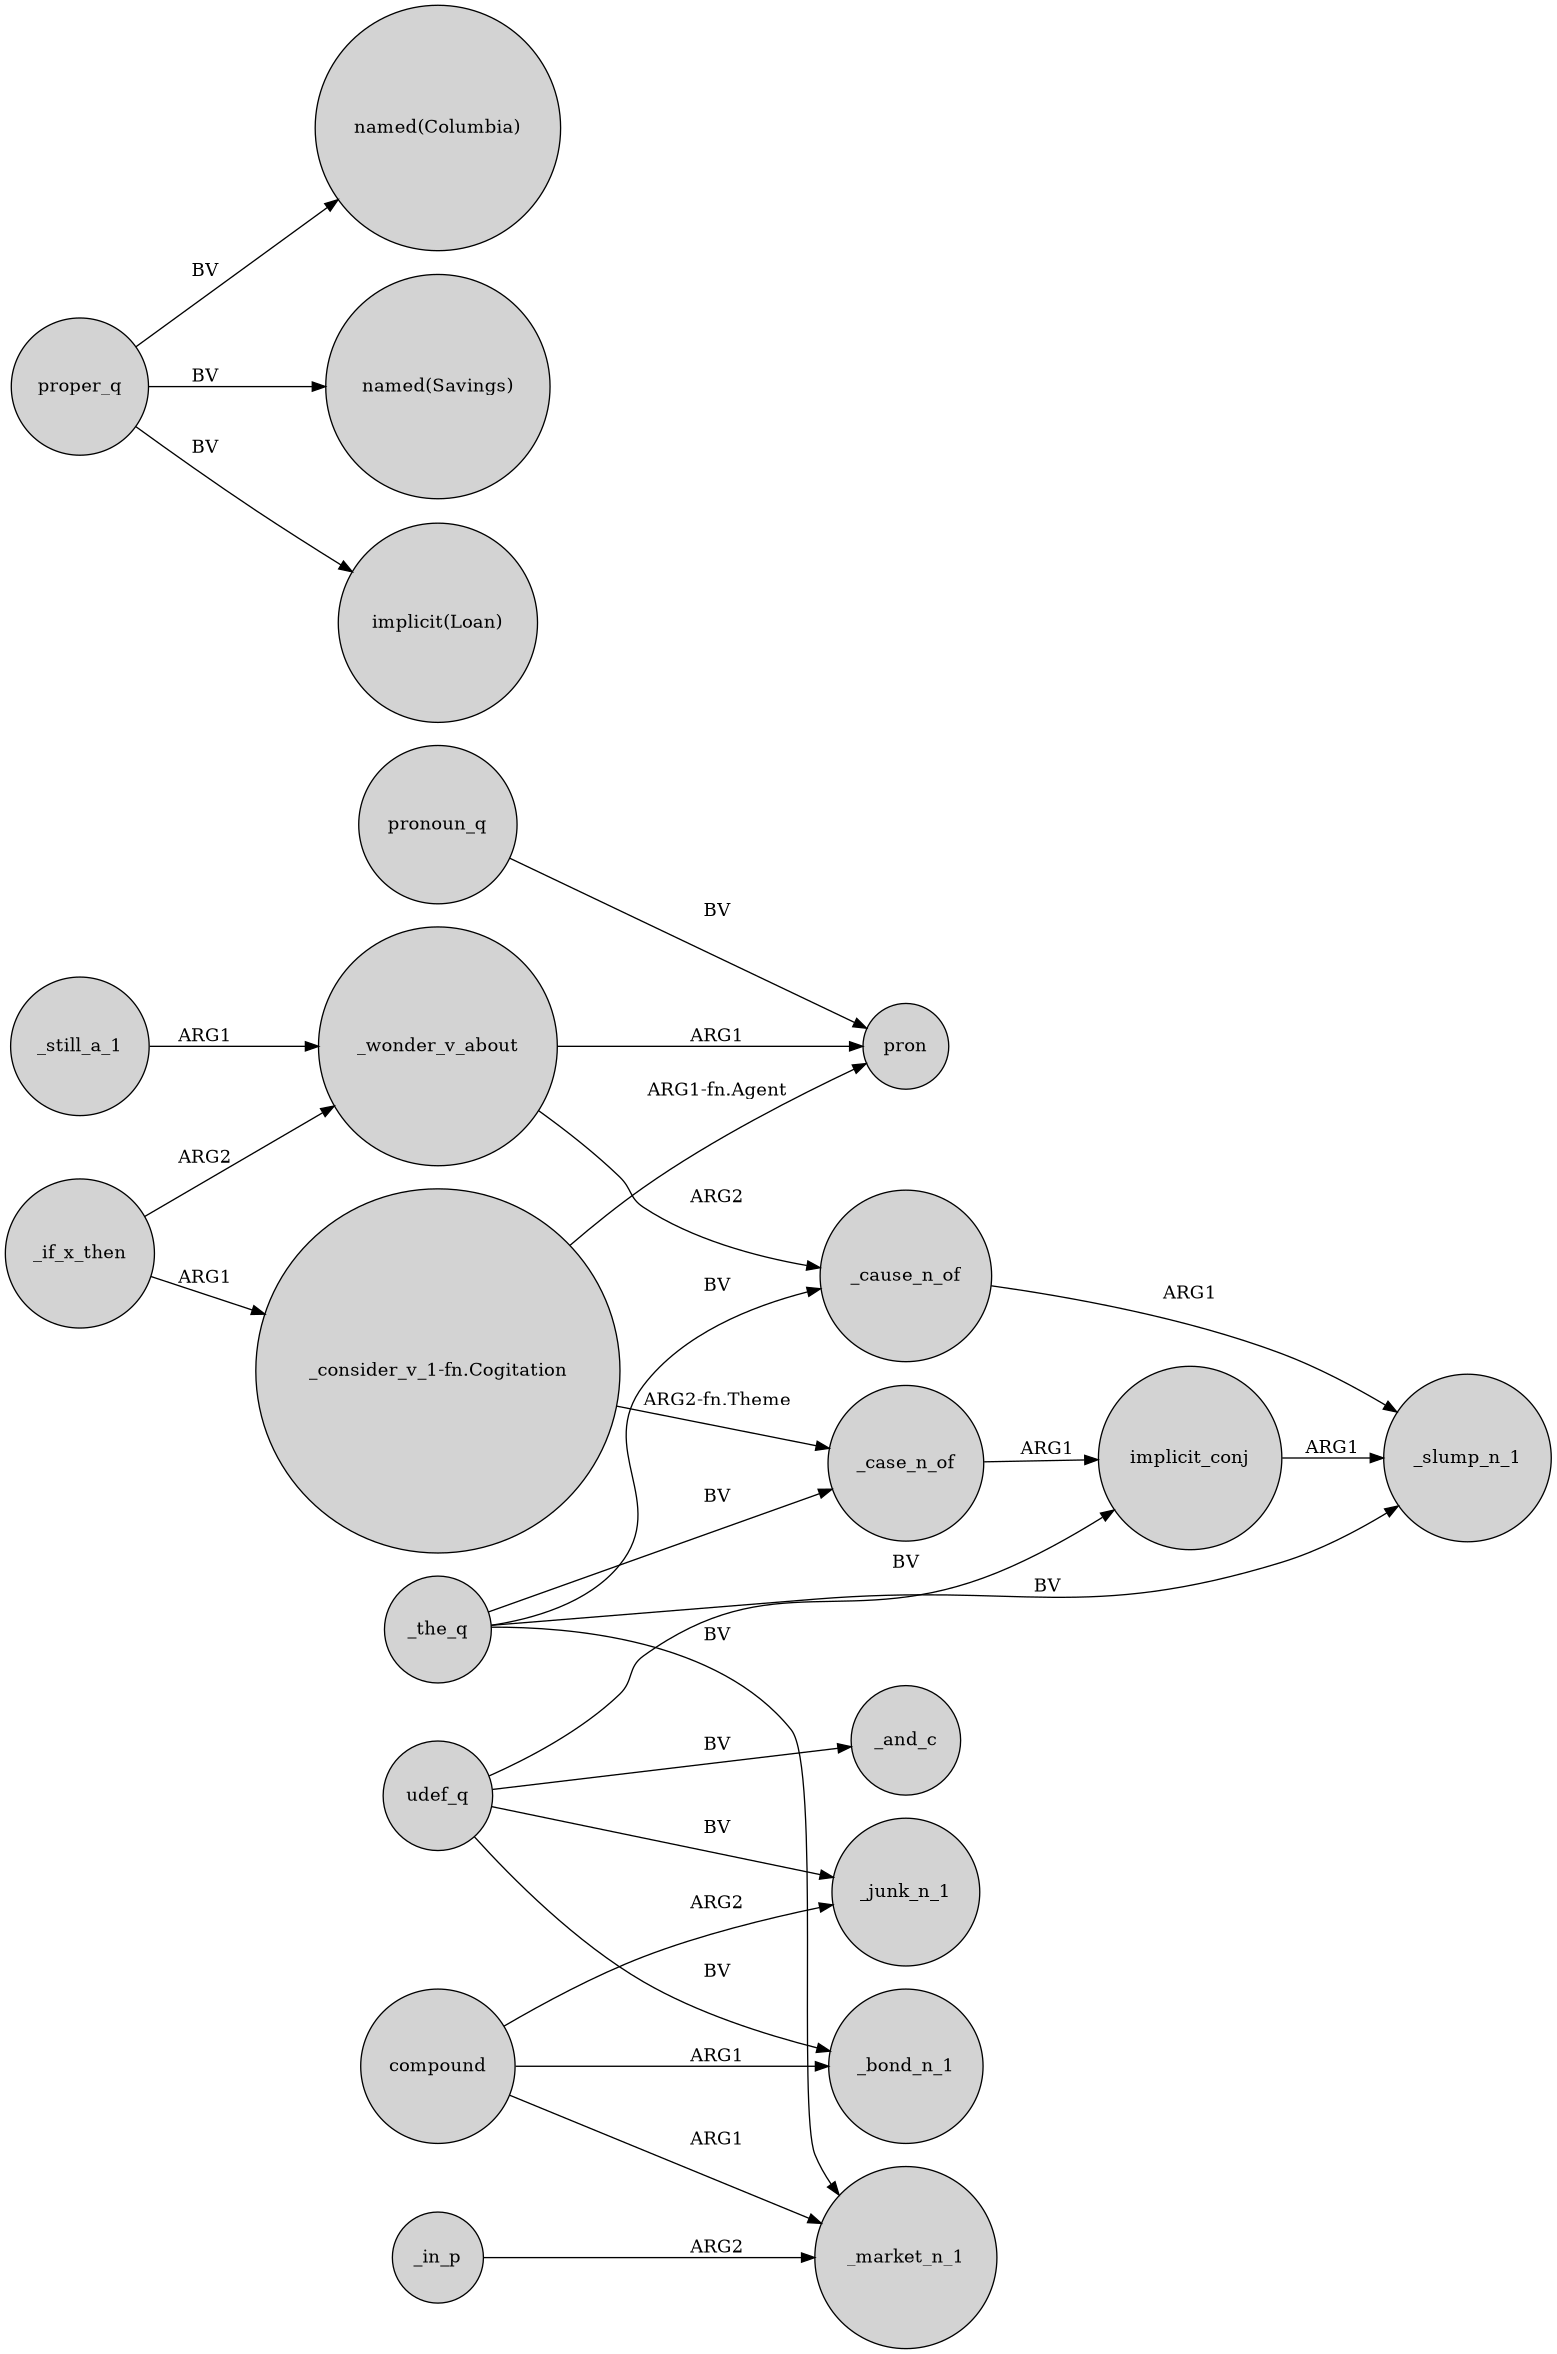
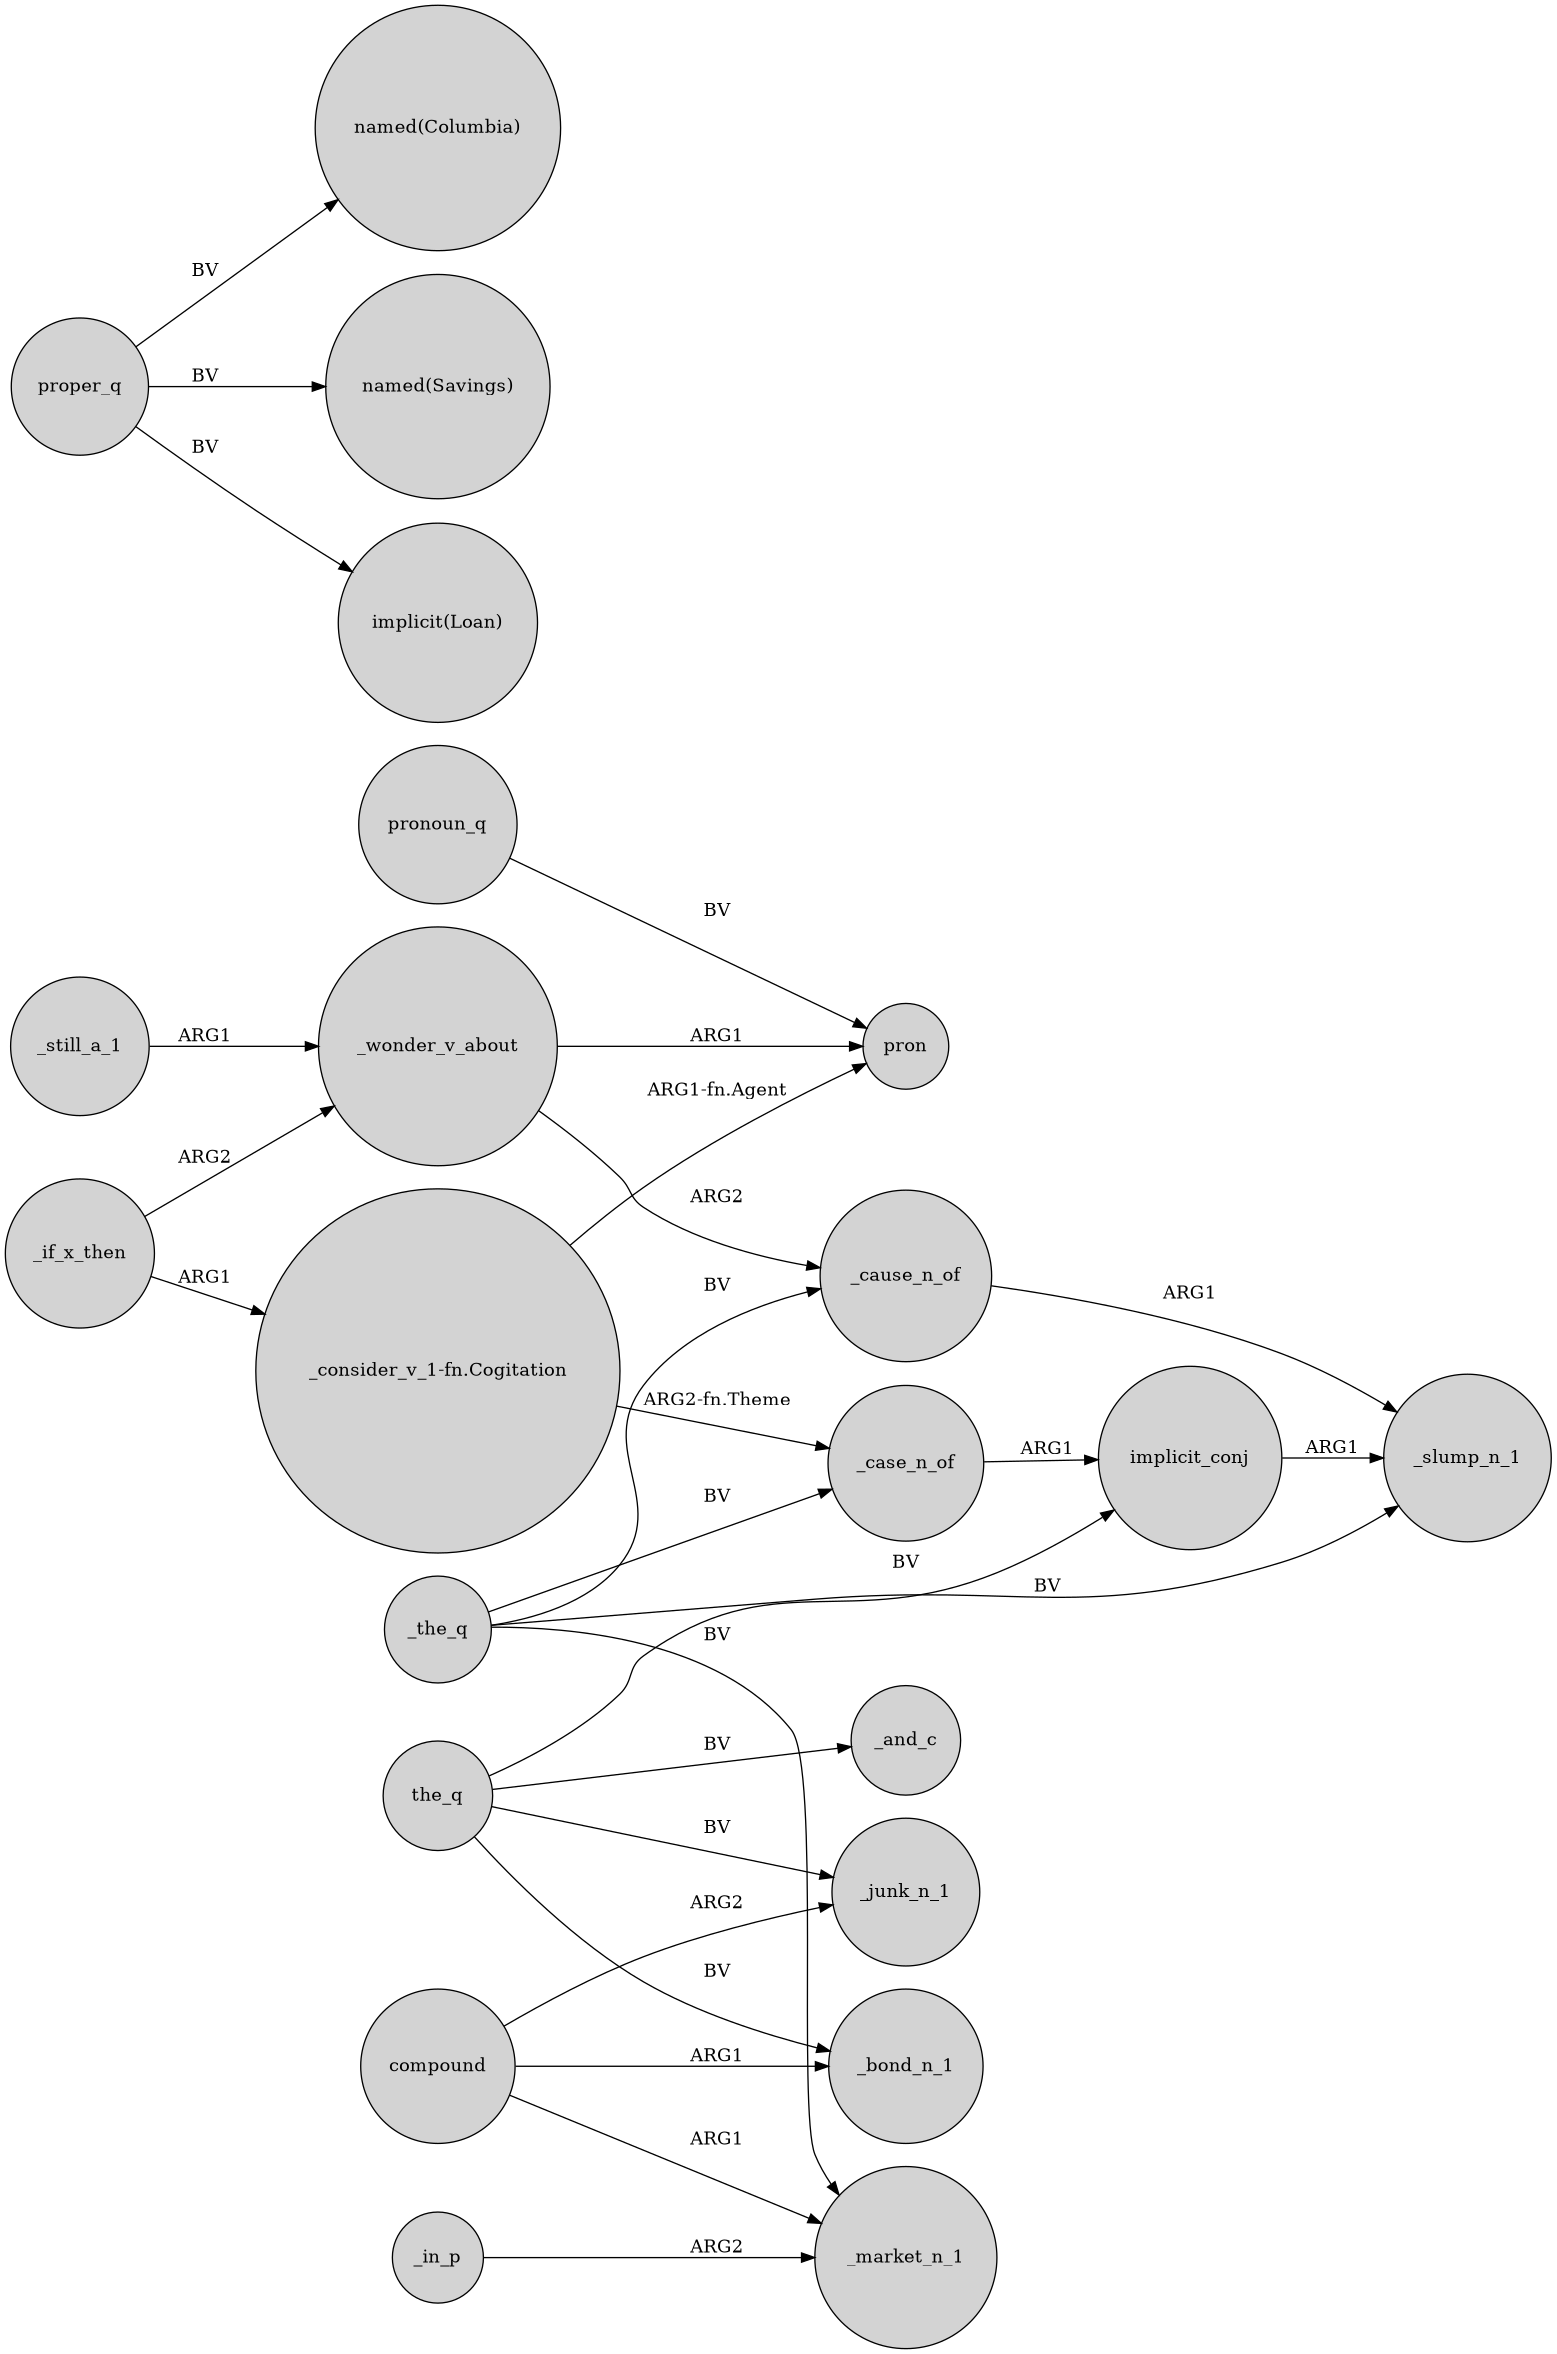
(438, 1796) -> (438, 1796)
